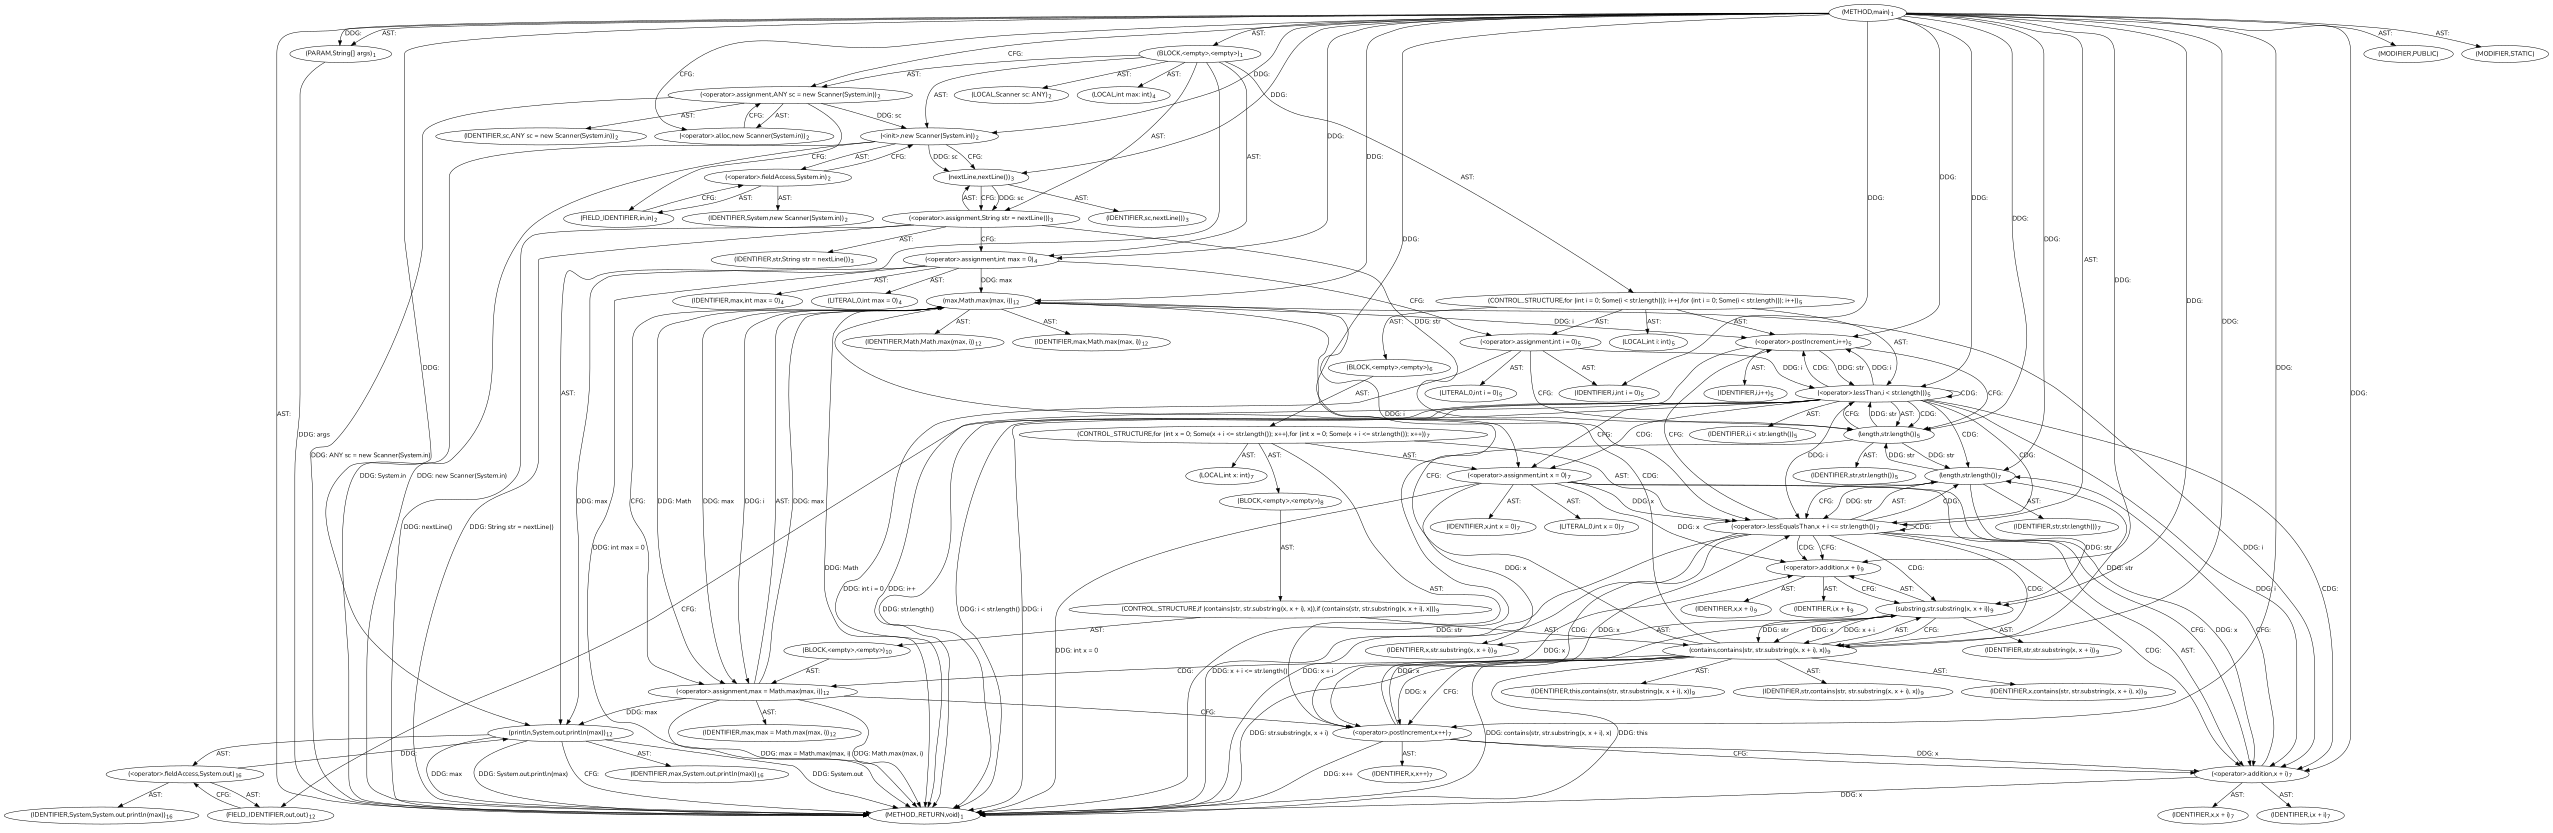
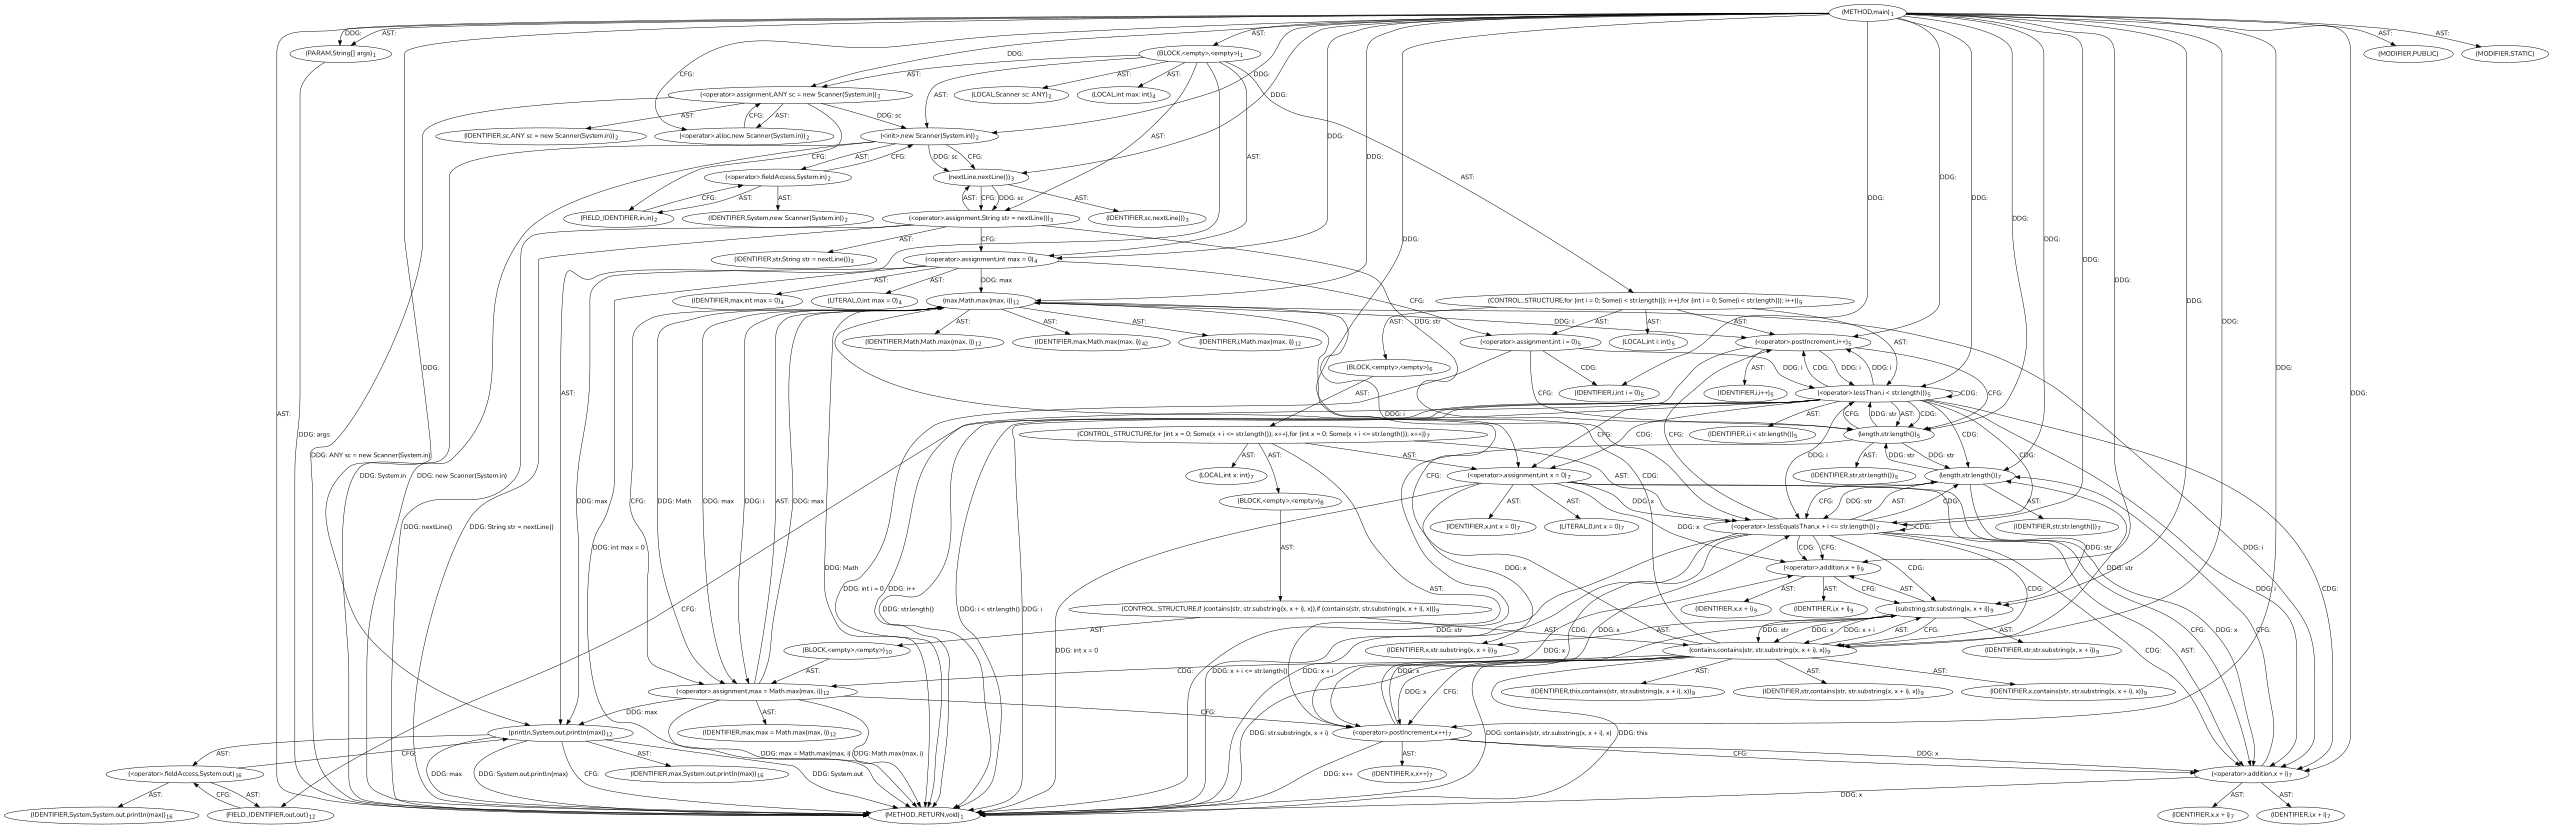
(1016, 54) -> (1016, 54)
(2092, 260) -> (2092, 260)
(1145, 342) -> (1145, 342)
none -> (1250, 342)
(1590, 368) -> (1590, 368)
(1851, 368) -> (1851, 368)
(1471, 394) -> none
(410, 754) -> (410, 754)
